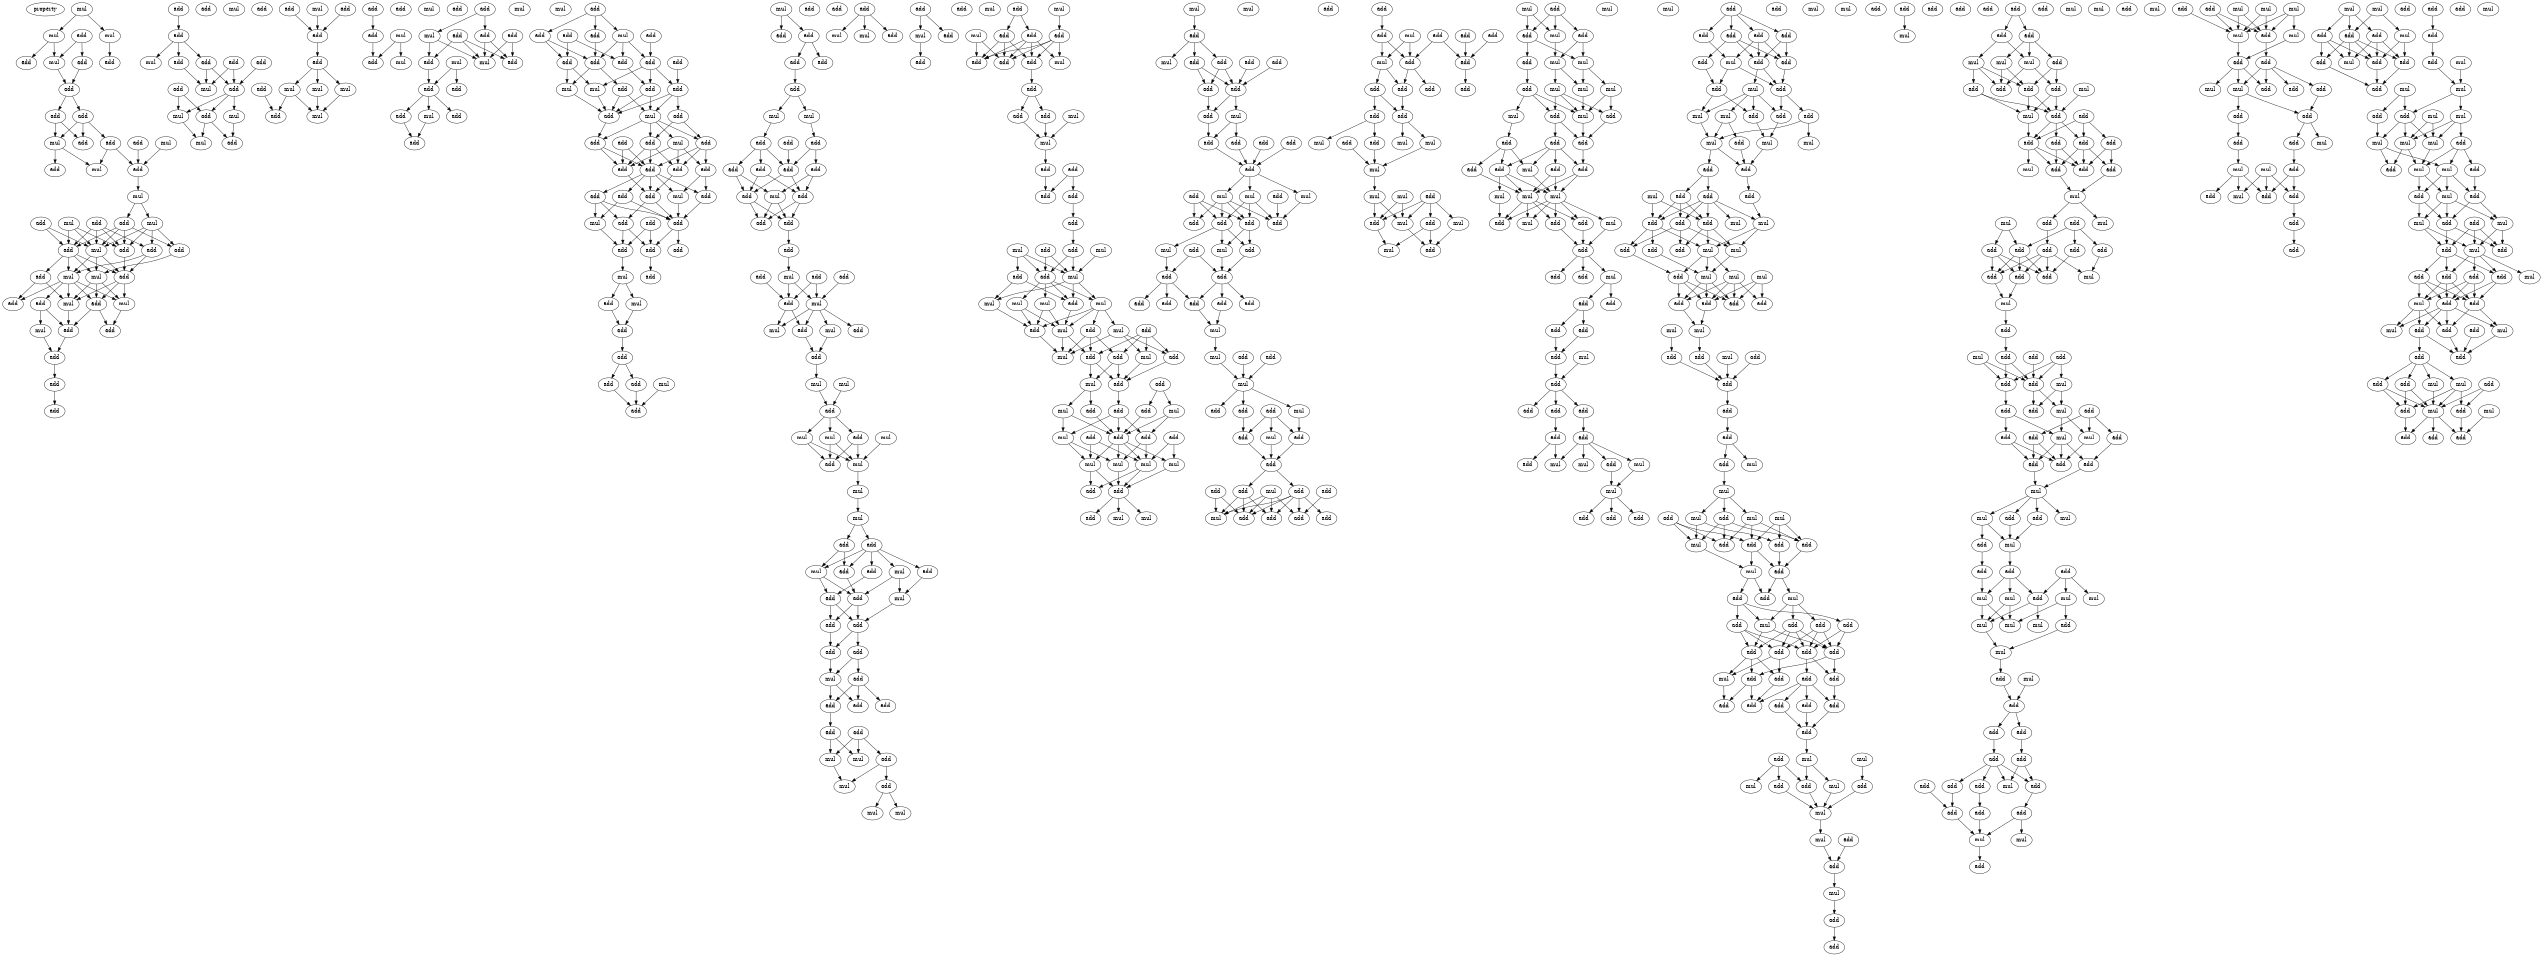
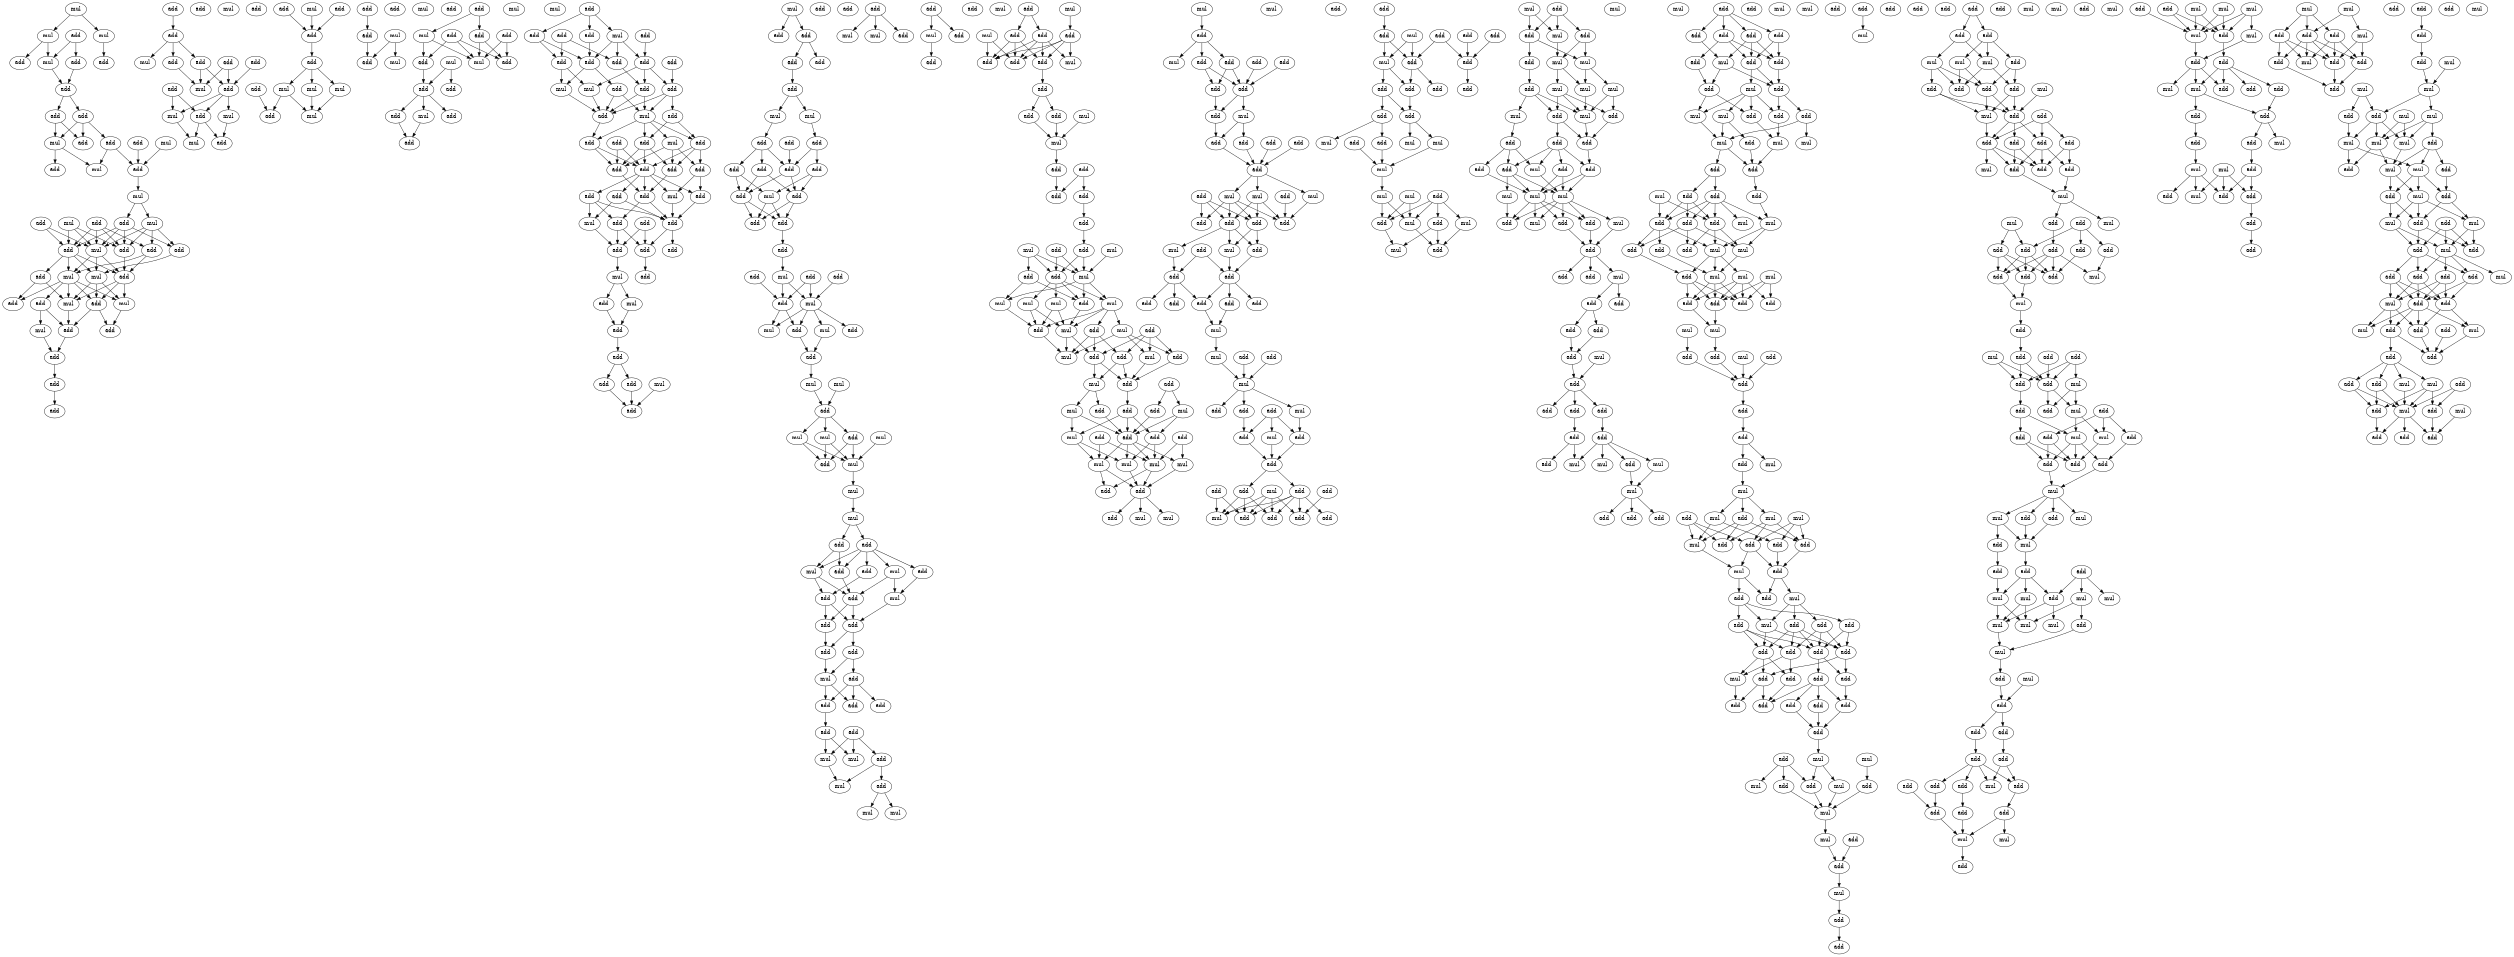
(45, 9) -> none
